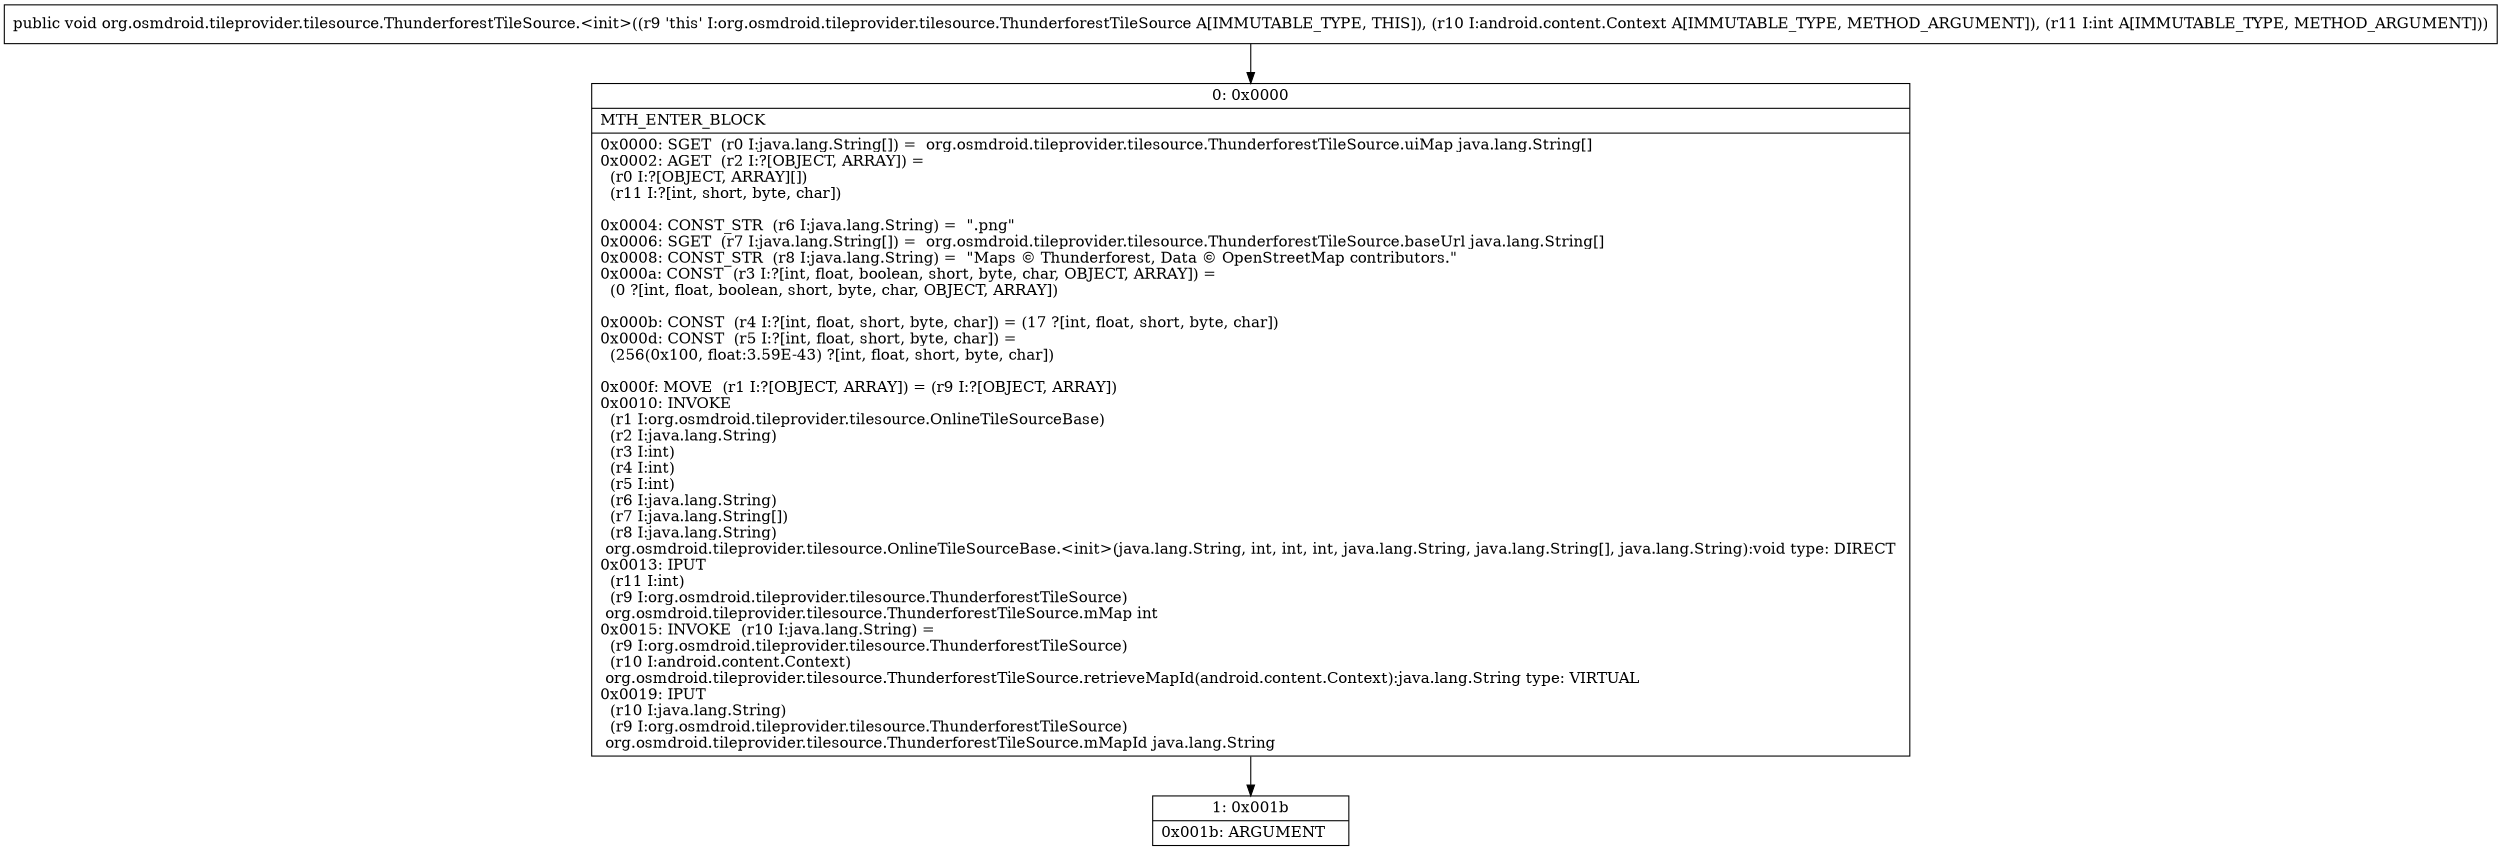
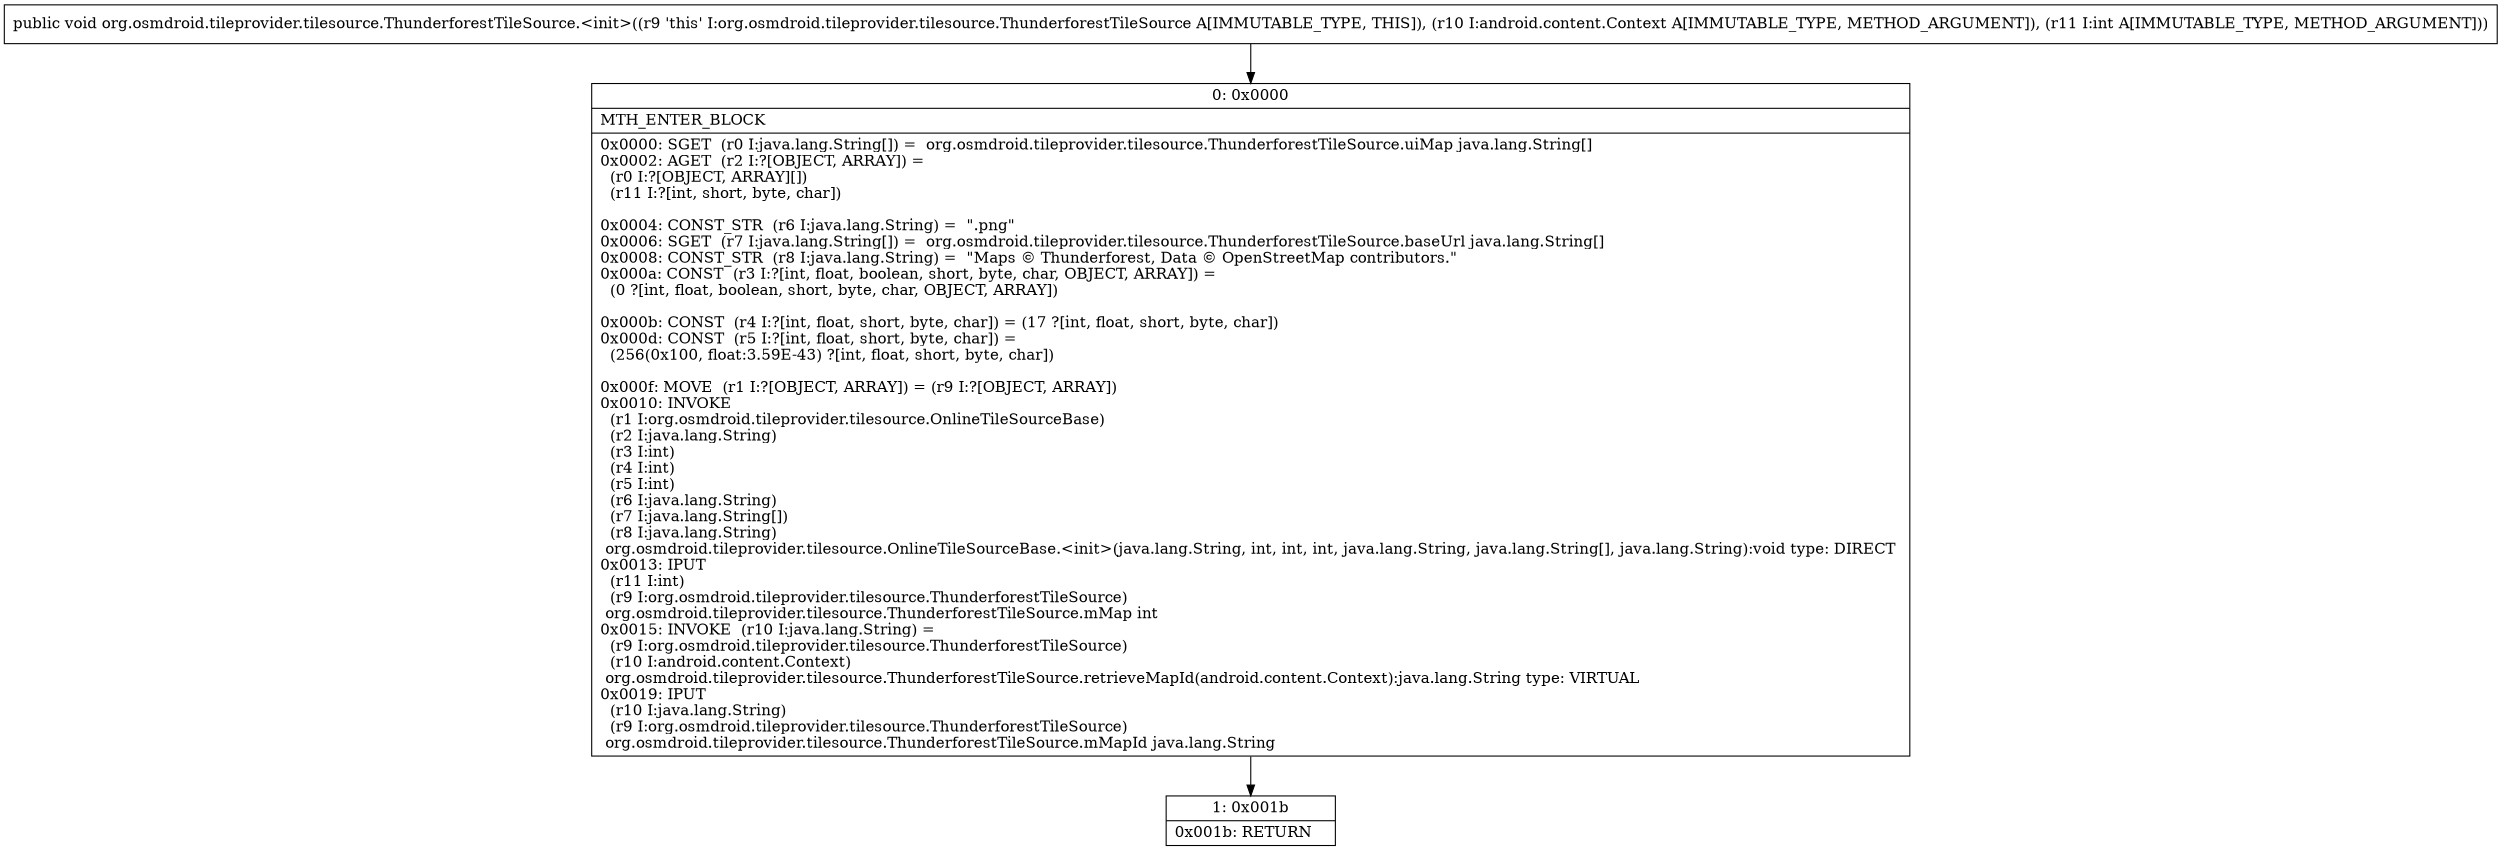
(1251, 833) -> (1251, 833)
